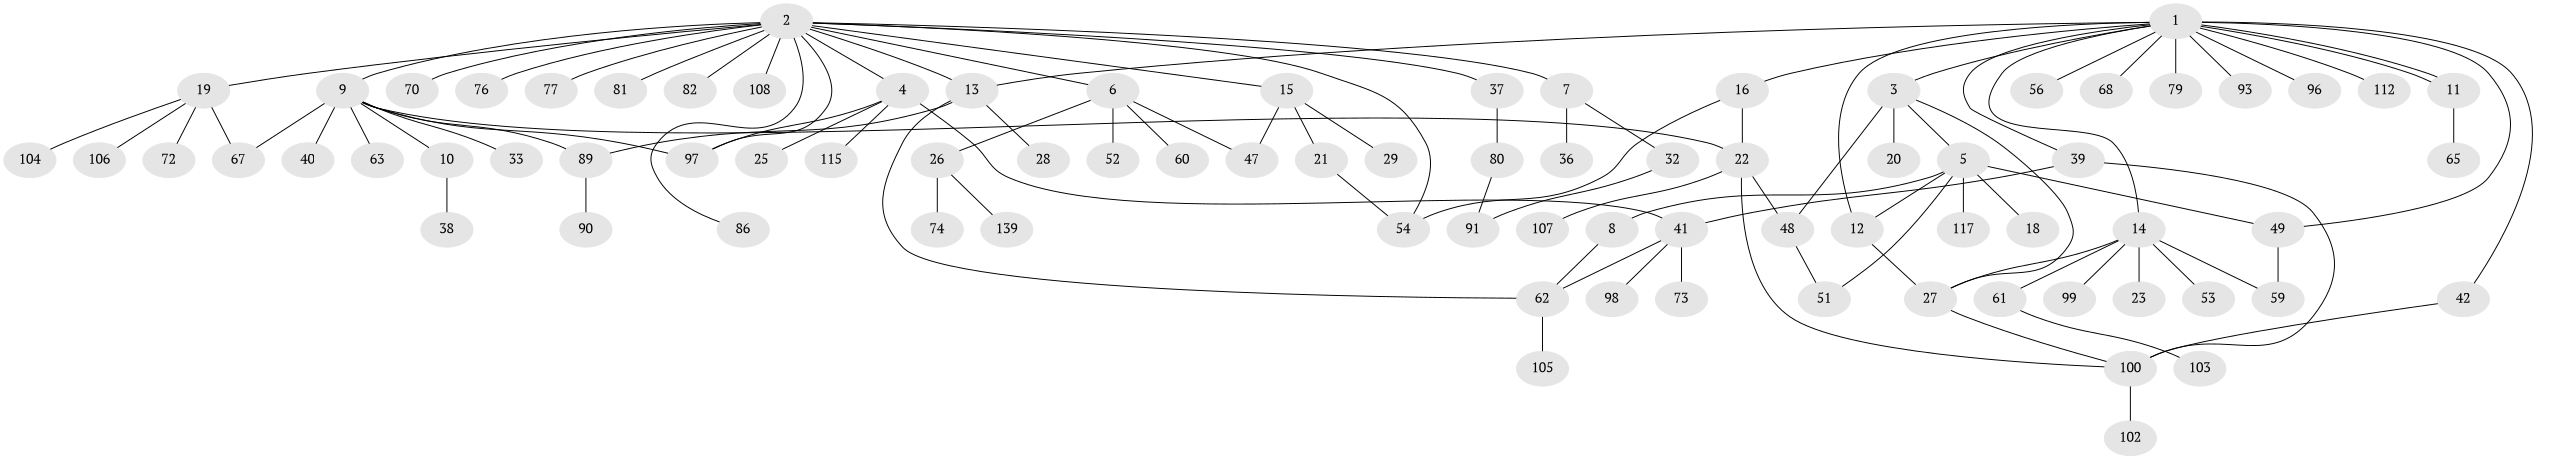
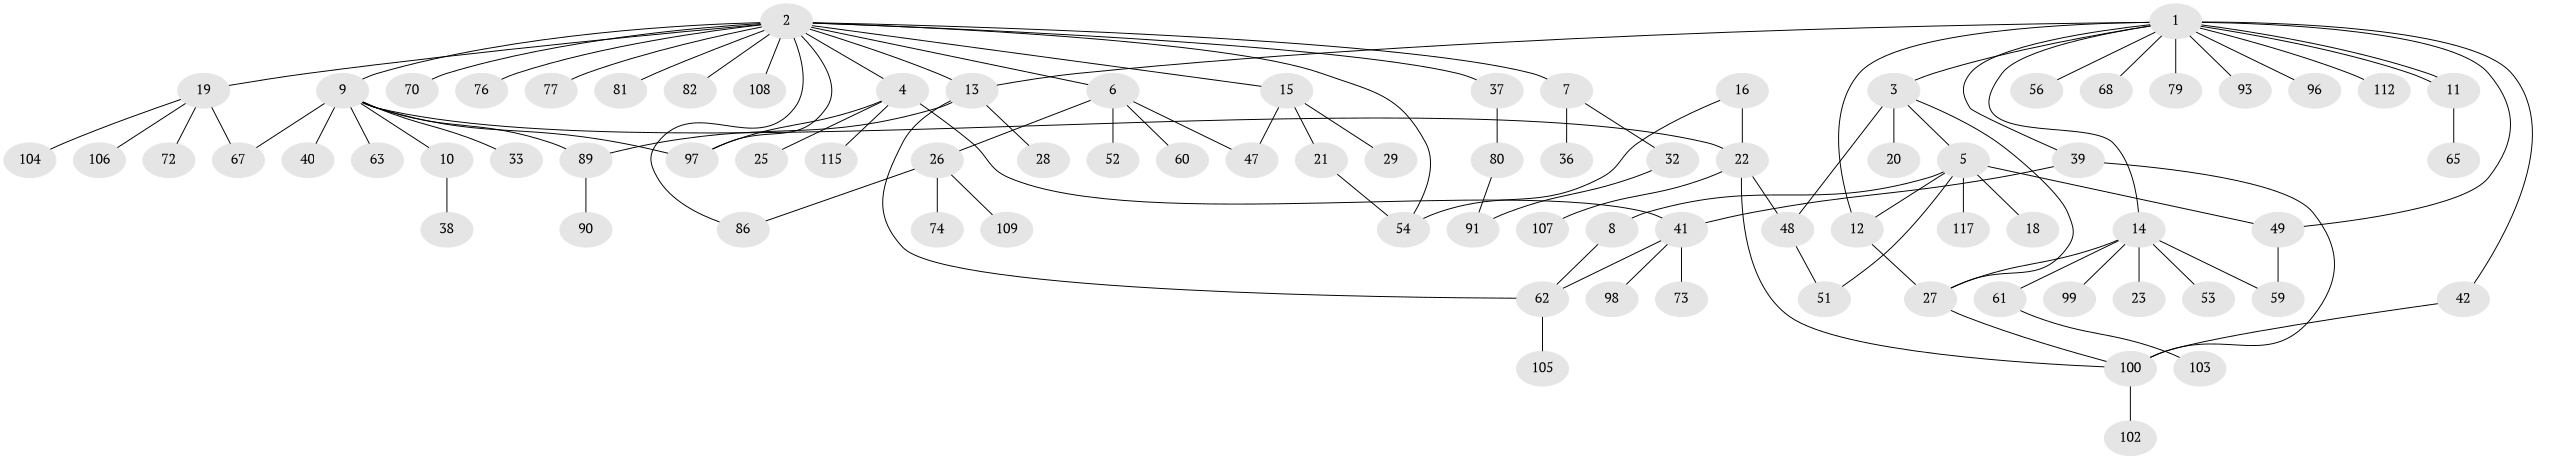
(1956, 44) -> none
none -> (840, 195)
(1007, 230) -> (1007, 230)
